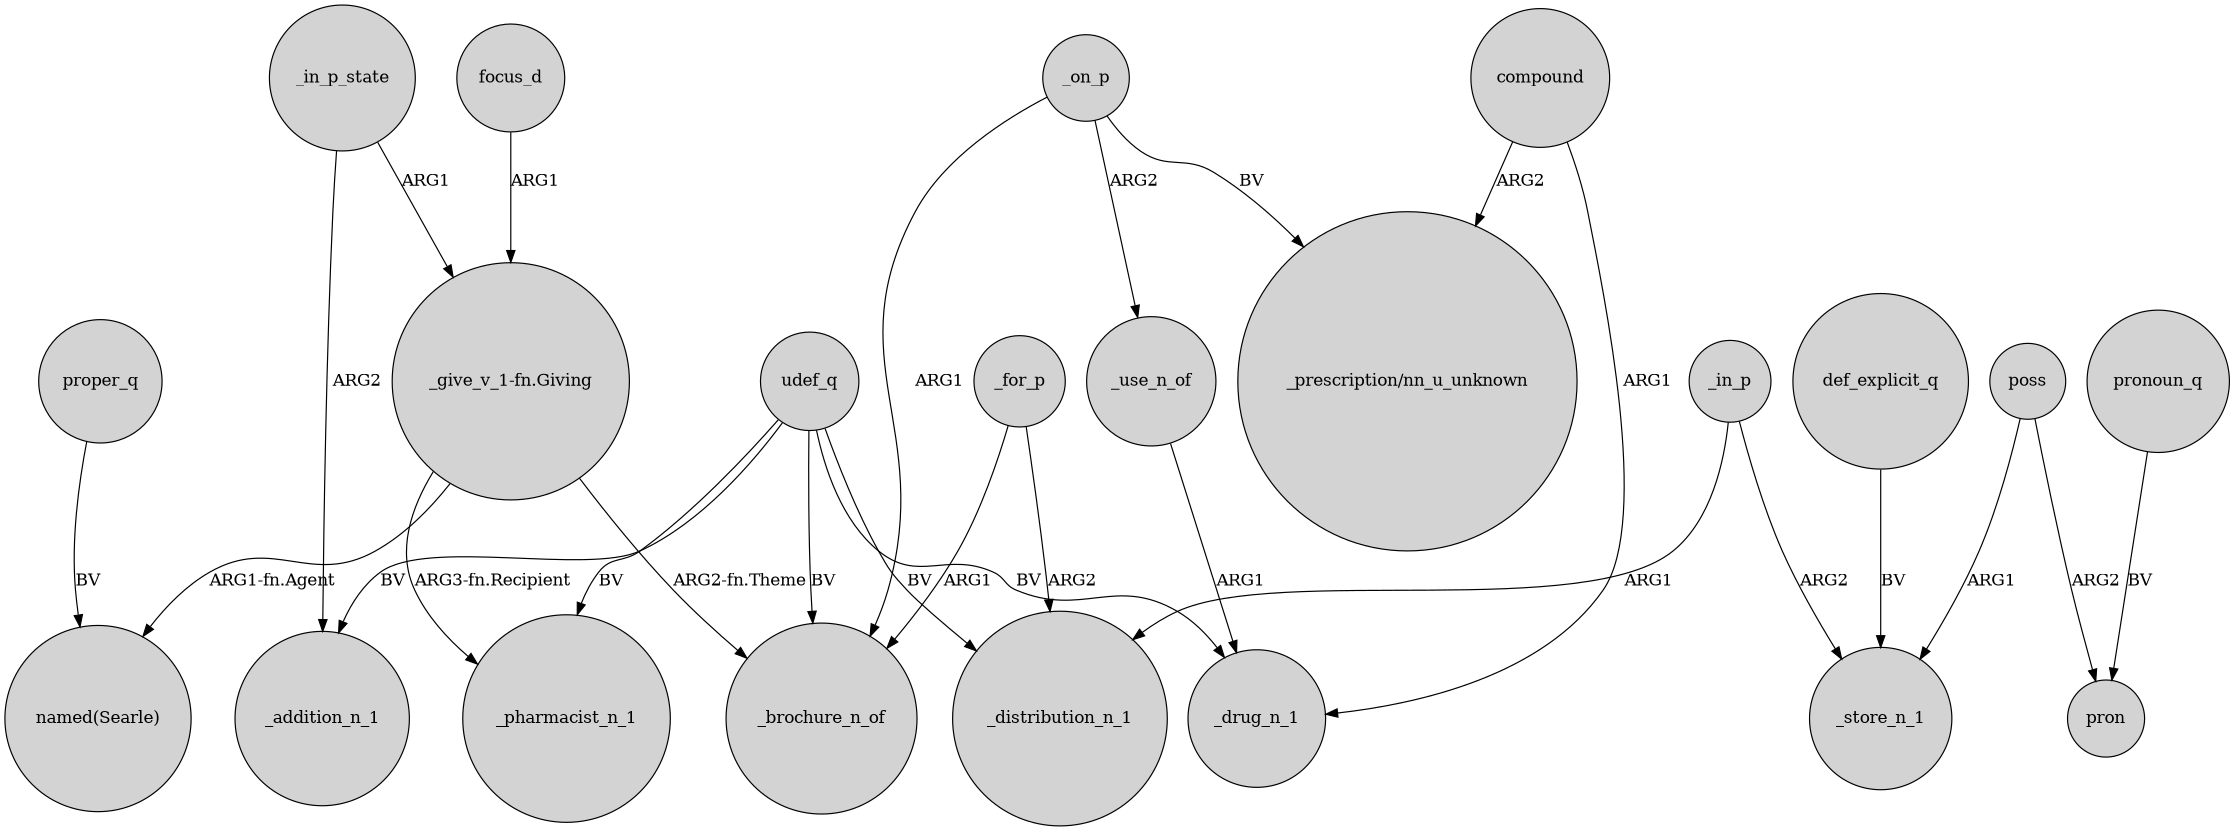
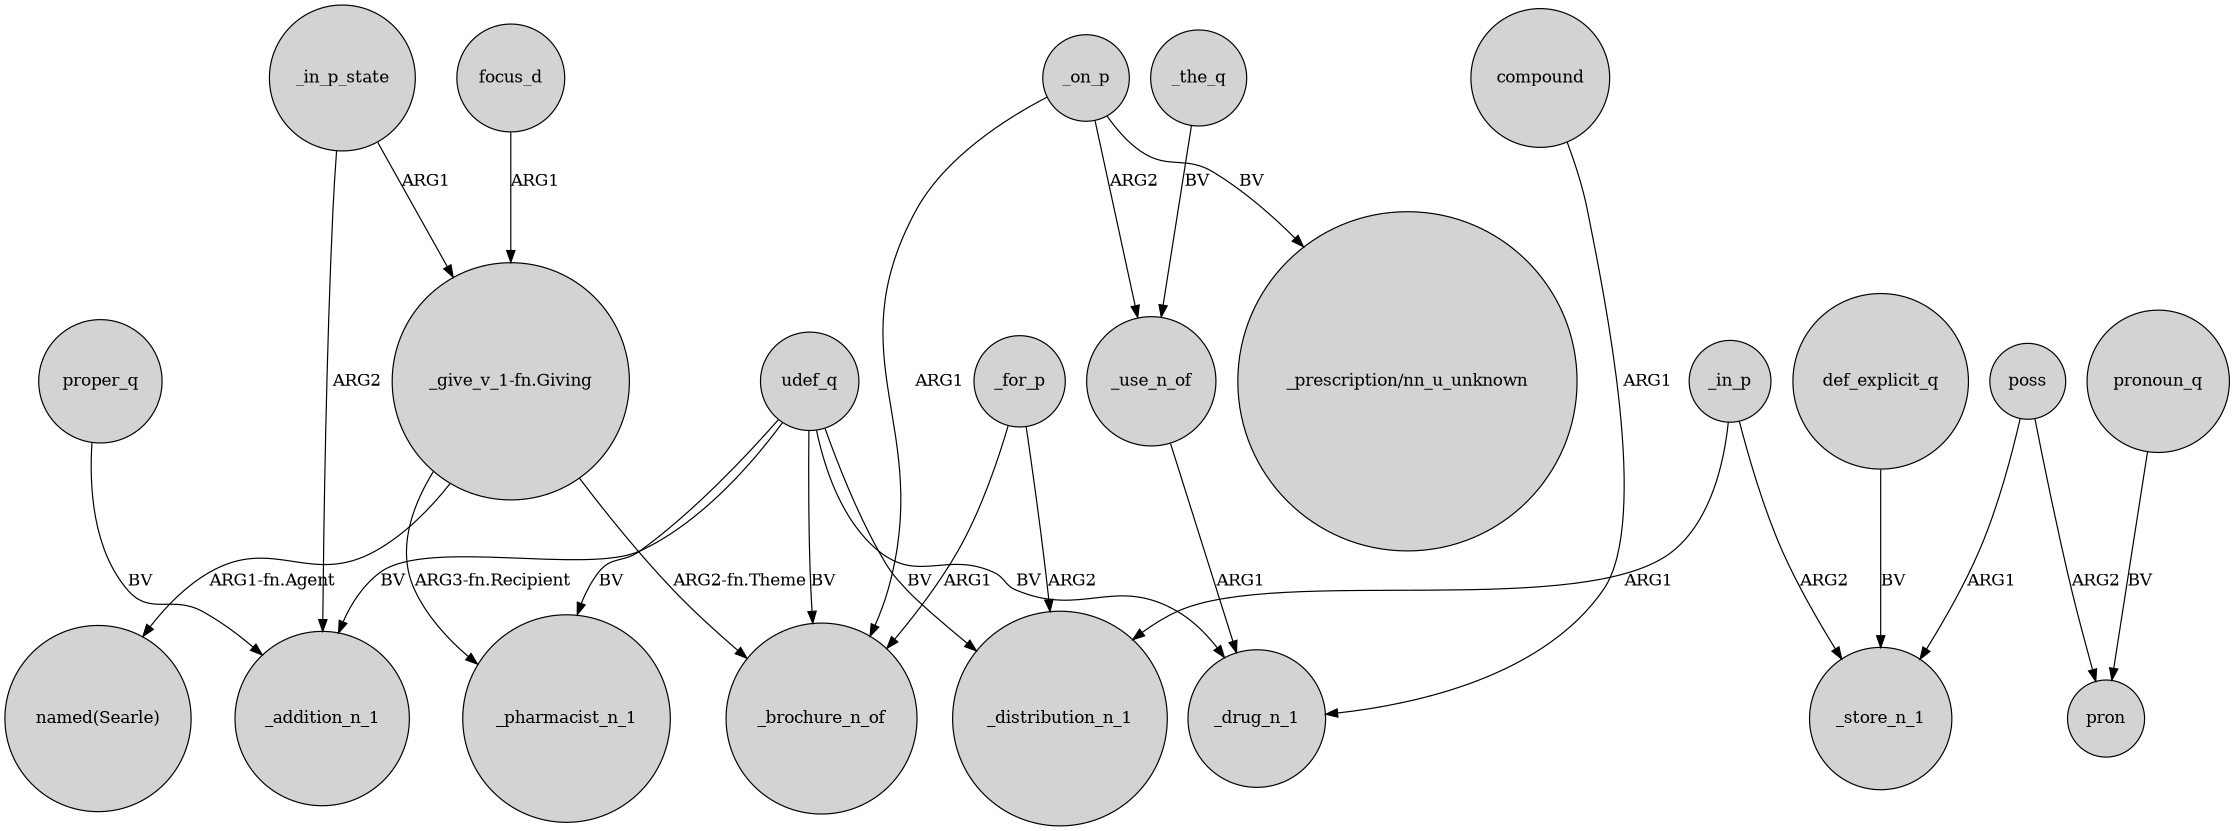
none -> (1199, 78)
(1497, 178) -> none
(75, 528) -> (124, 585)
